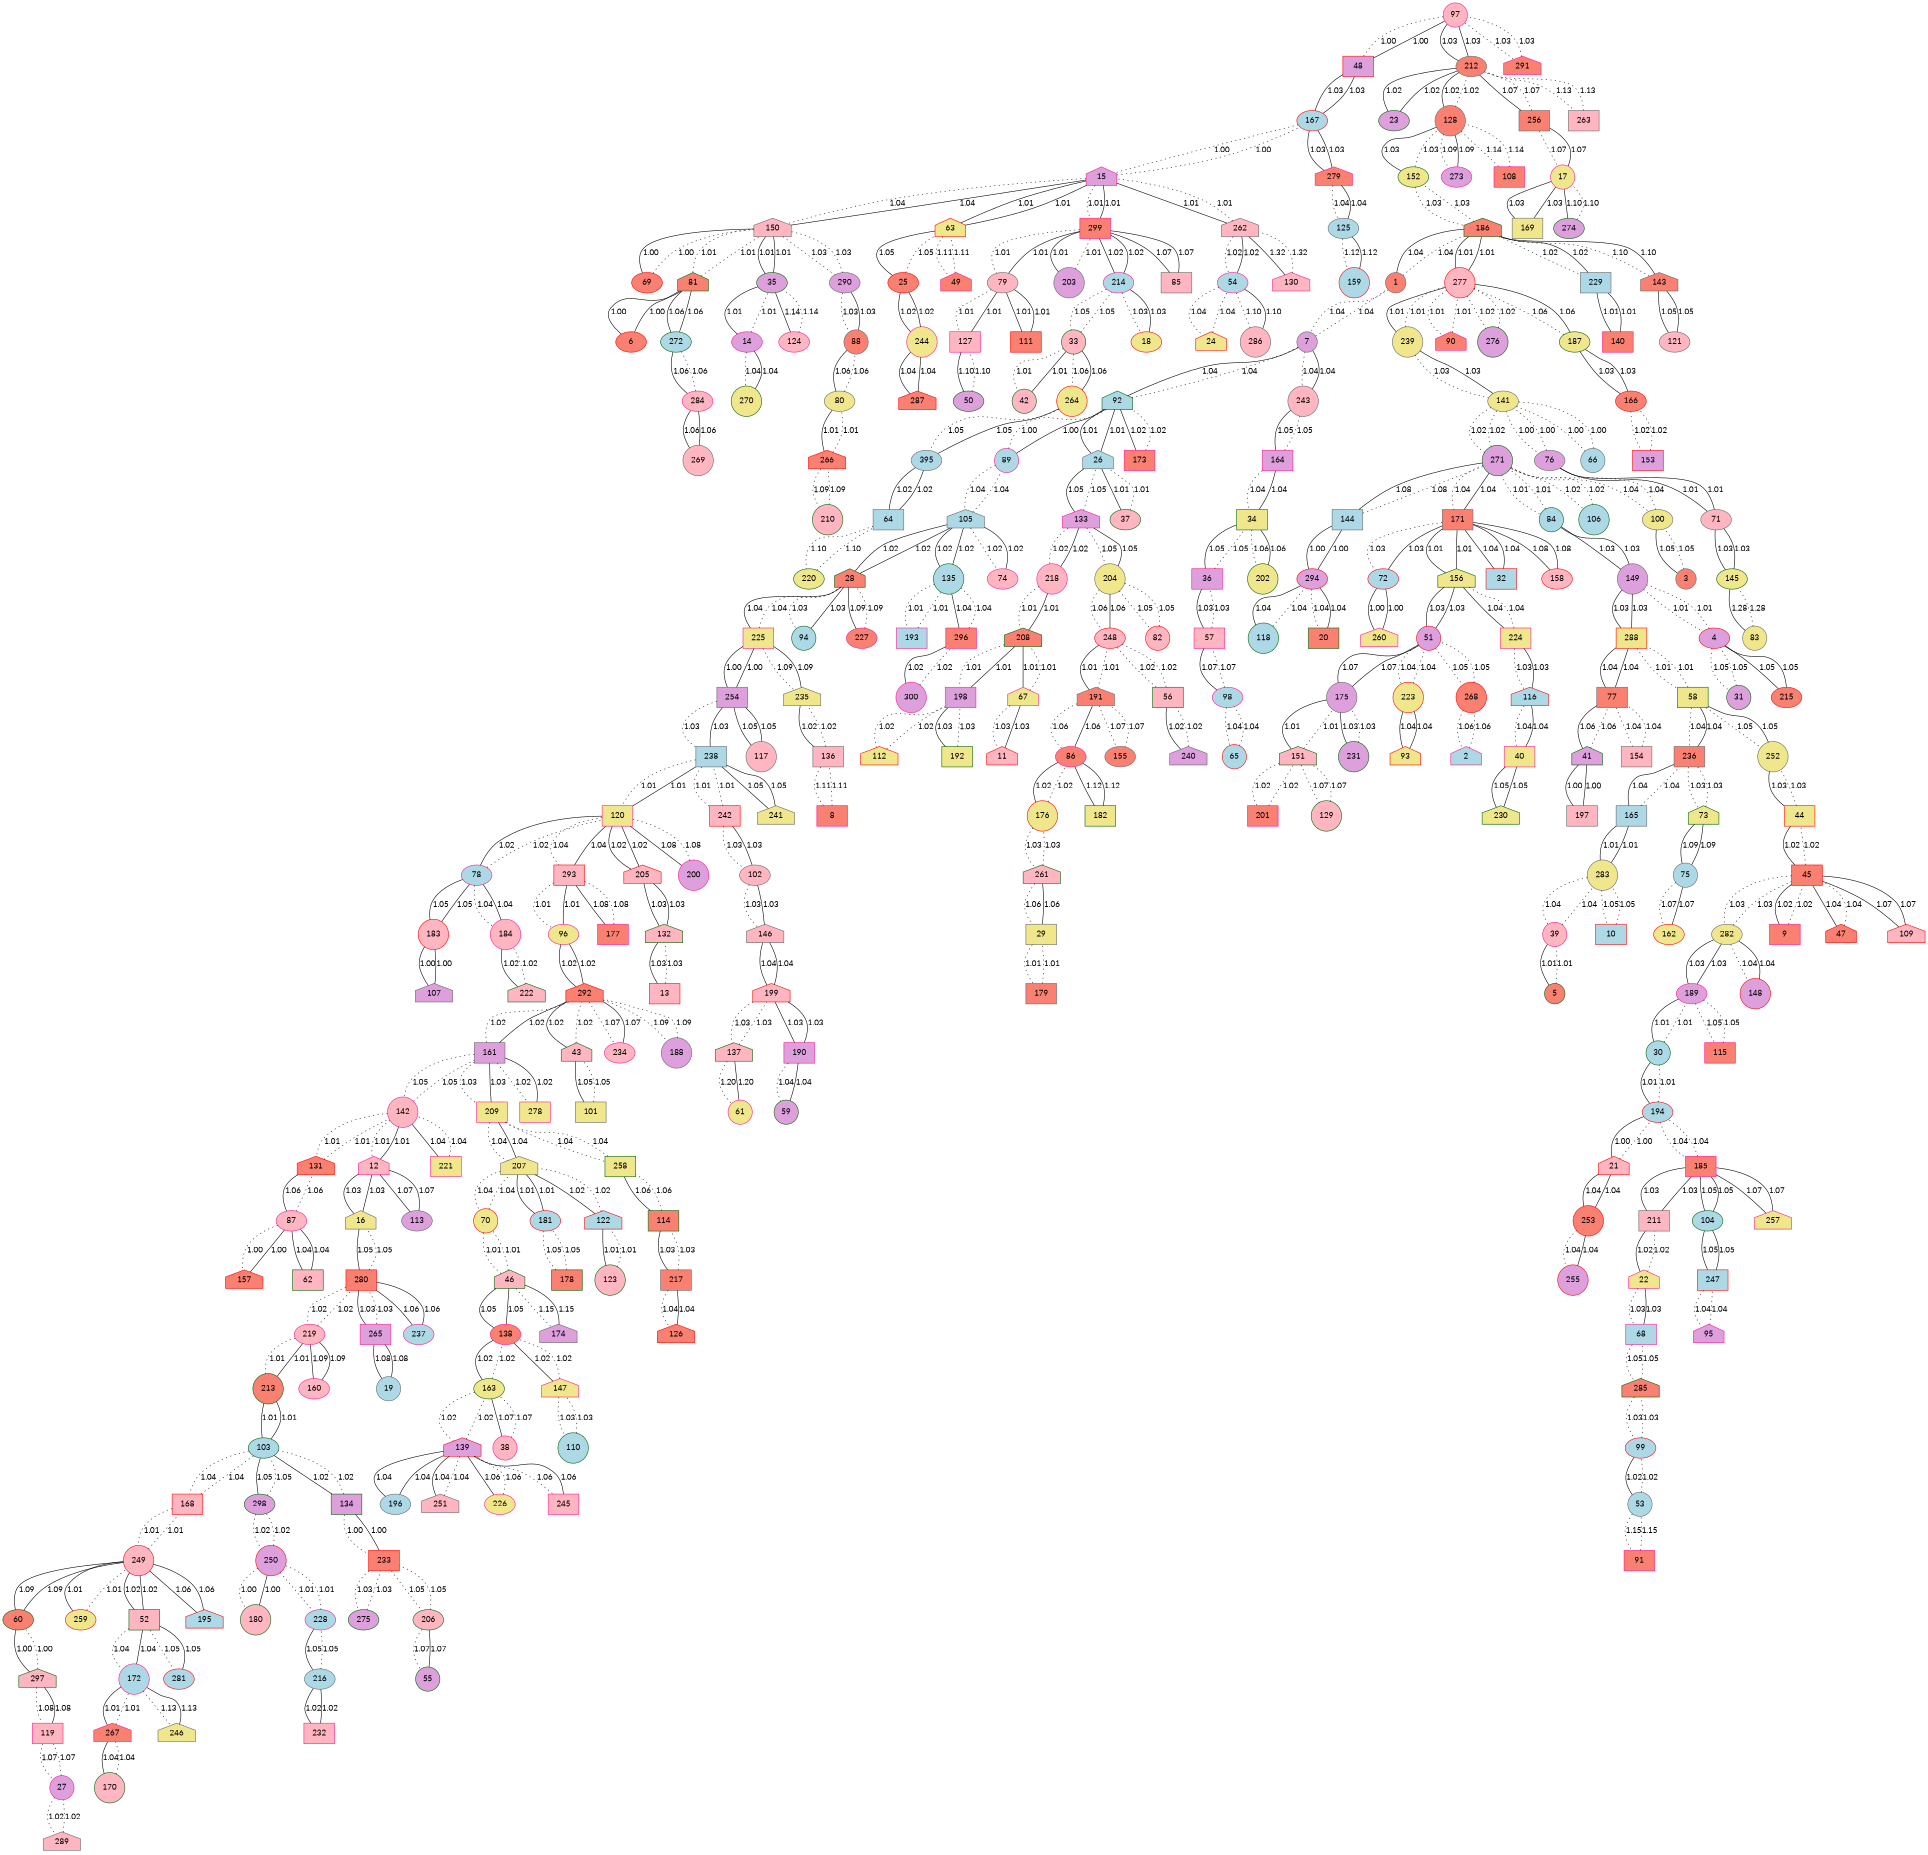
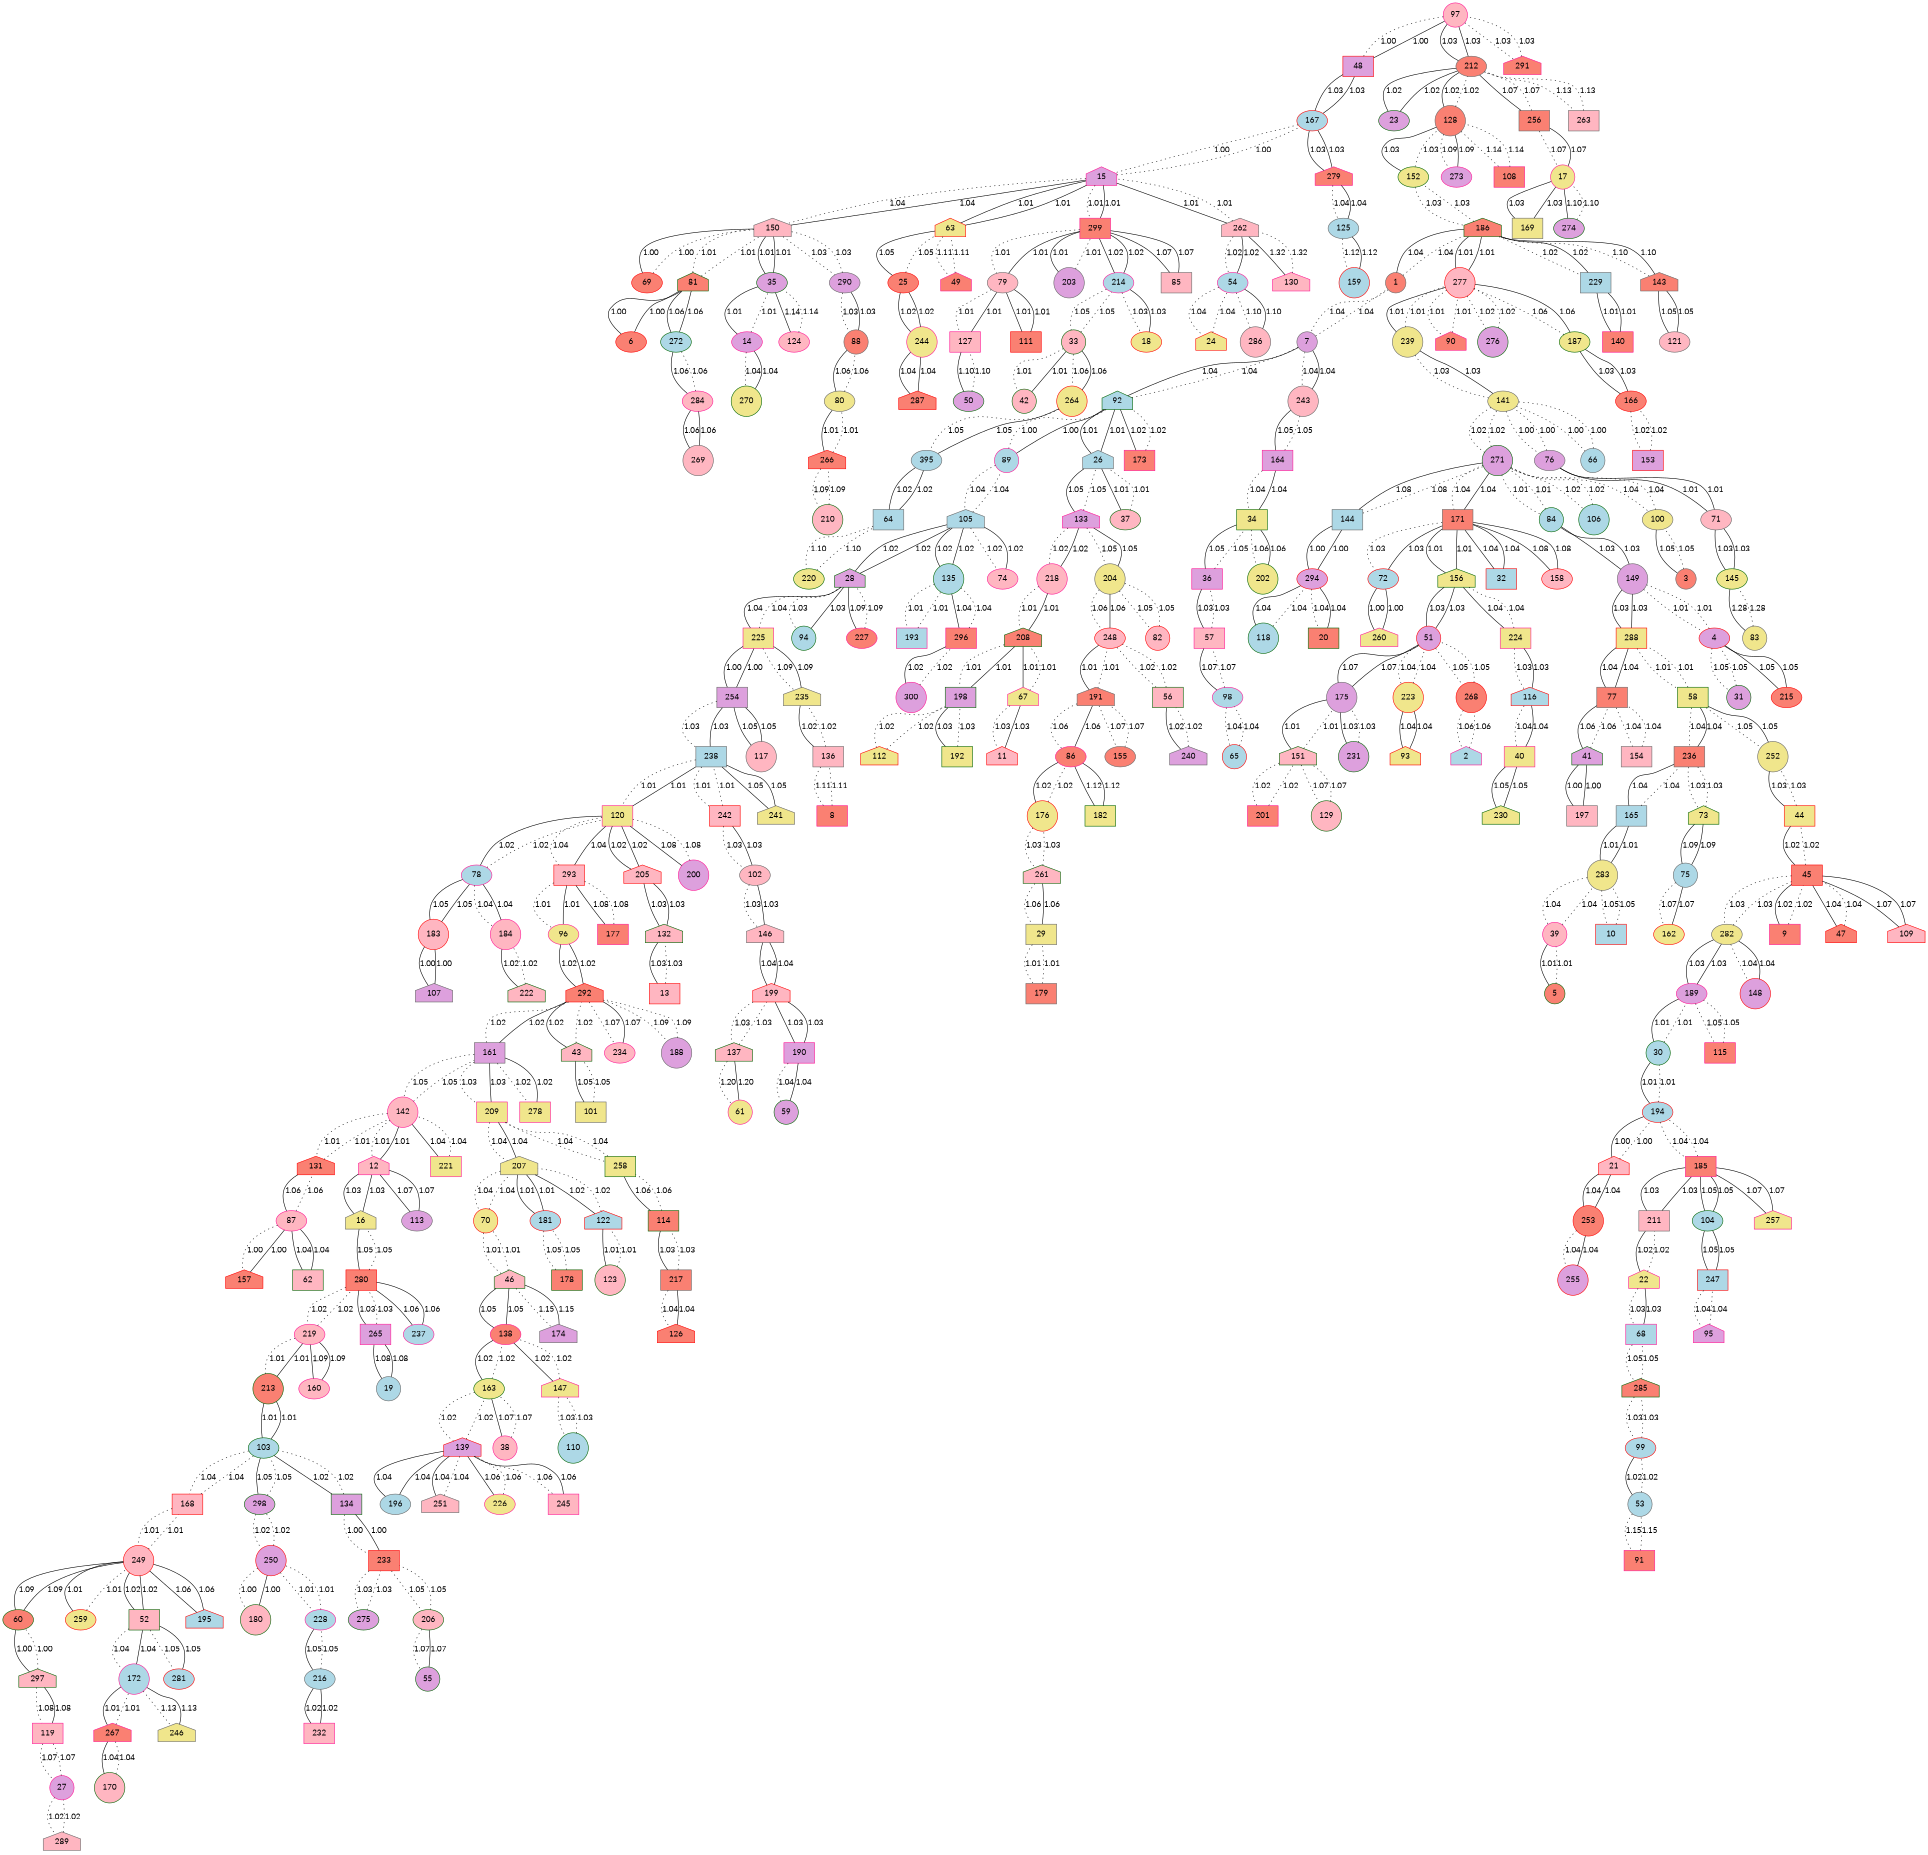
(850, 579) -> (850, 579)
(961, 697) -> (961, 697)
